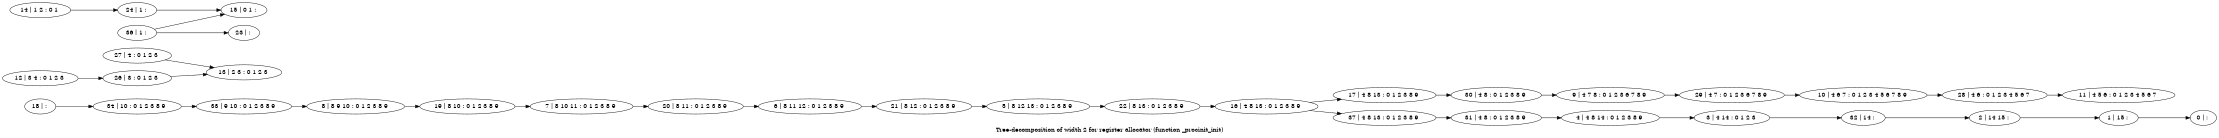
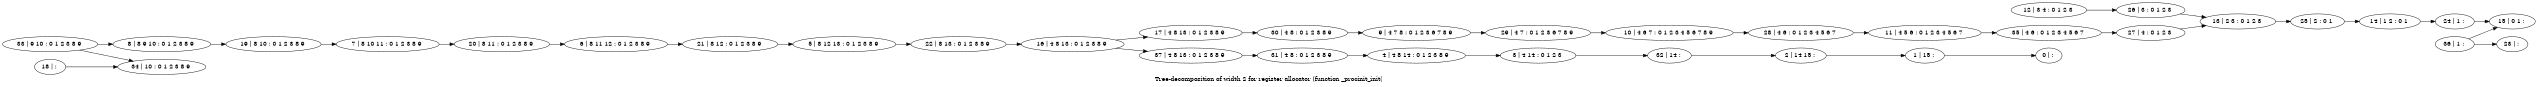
none -> (2318, 21)
none -> (2049, 33)
(187, 106) -> (104, 55)
